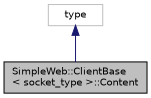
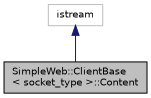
(76, 15) -> (76, 15)
